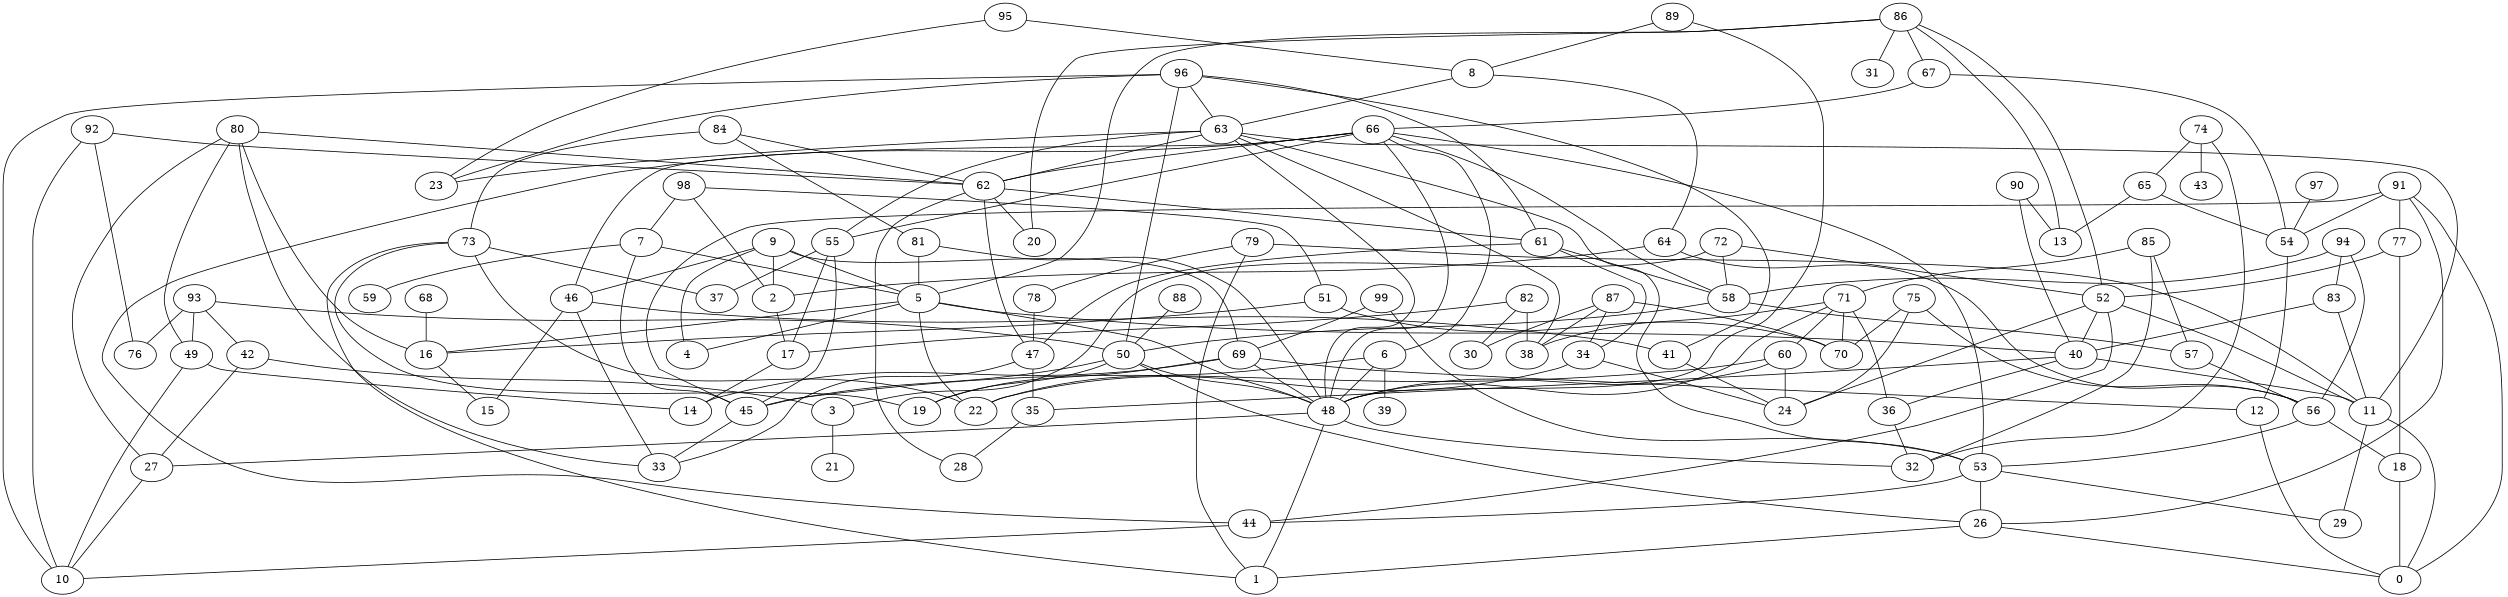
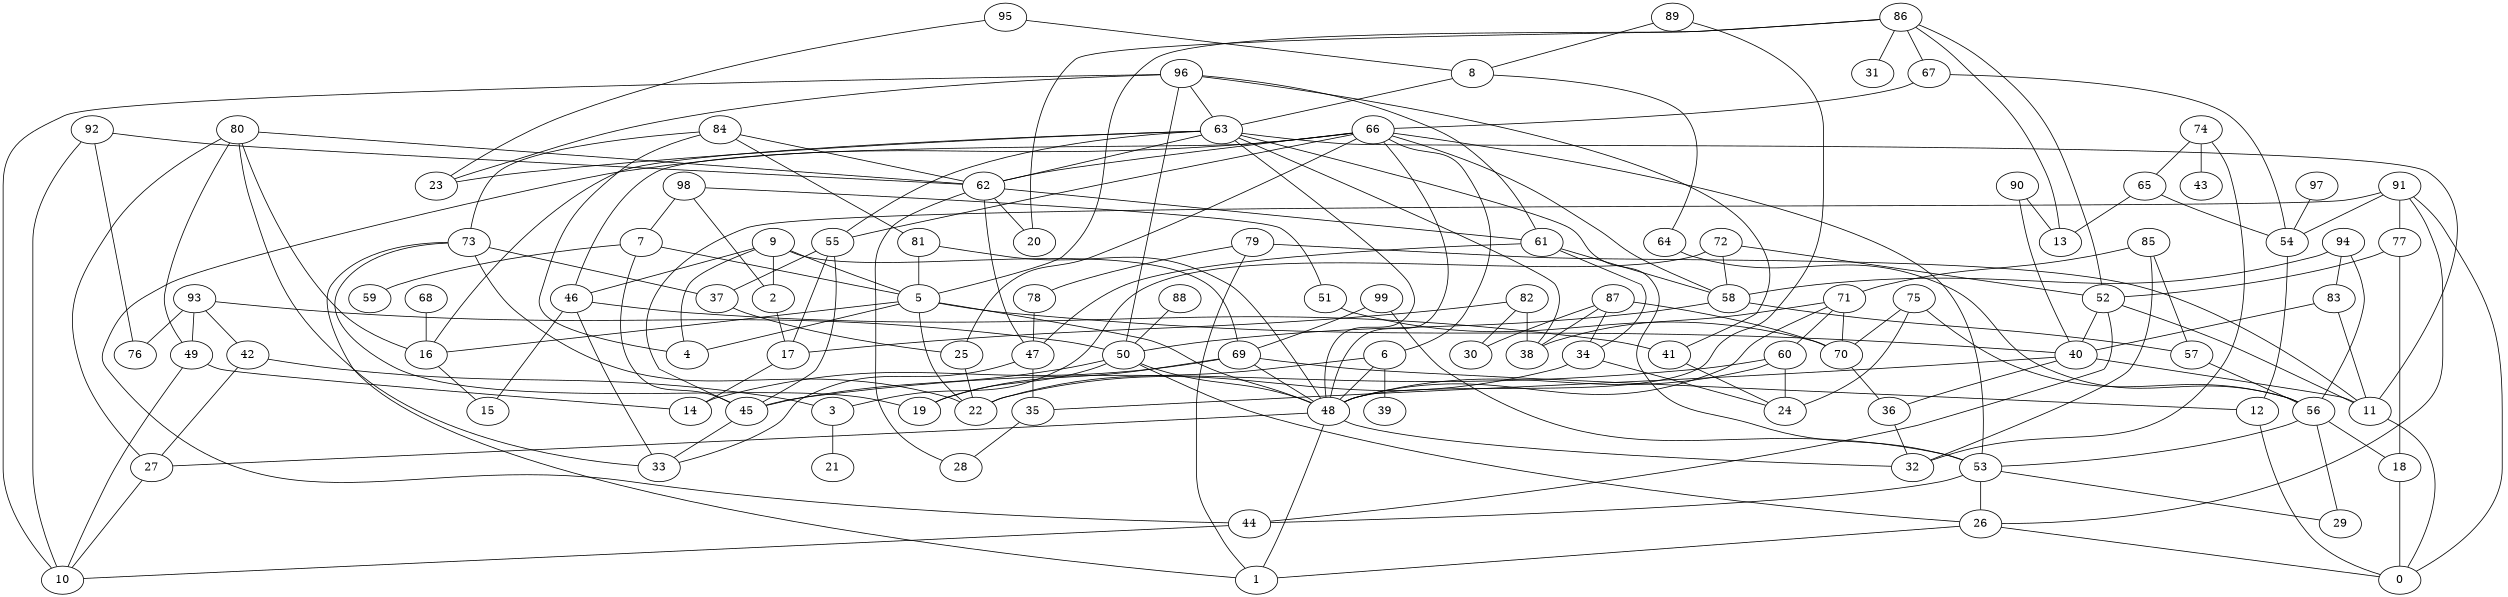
none -> (558, 243)
(1262, 272) -> none
(898, 331) -> (598, 183)
(1874, 353) -> (1865, 383)
none -> (962, 355)
(1944, 355) -> none
(2355, 468) -> (2328, 470)
